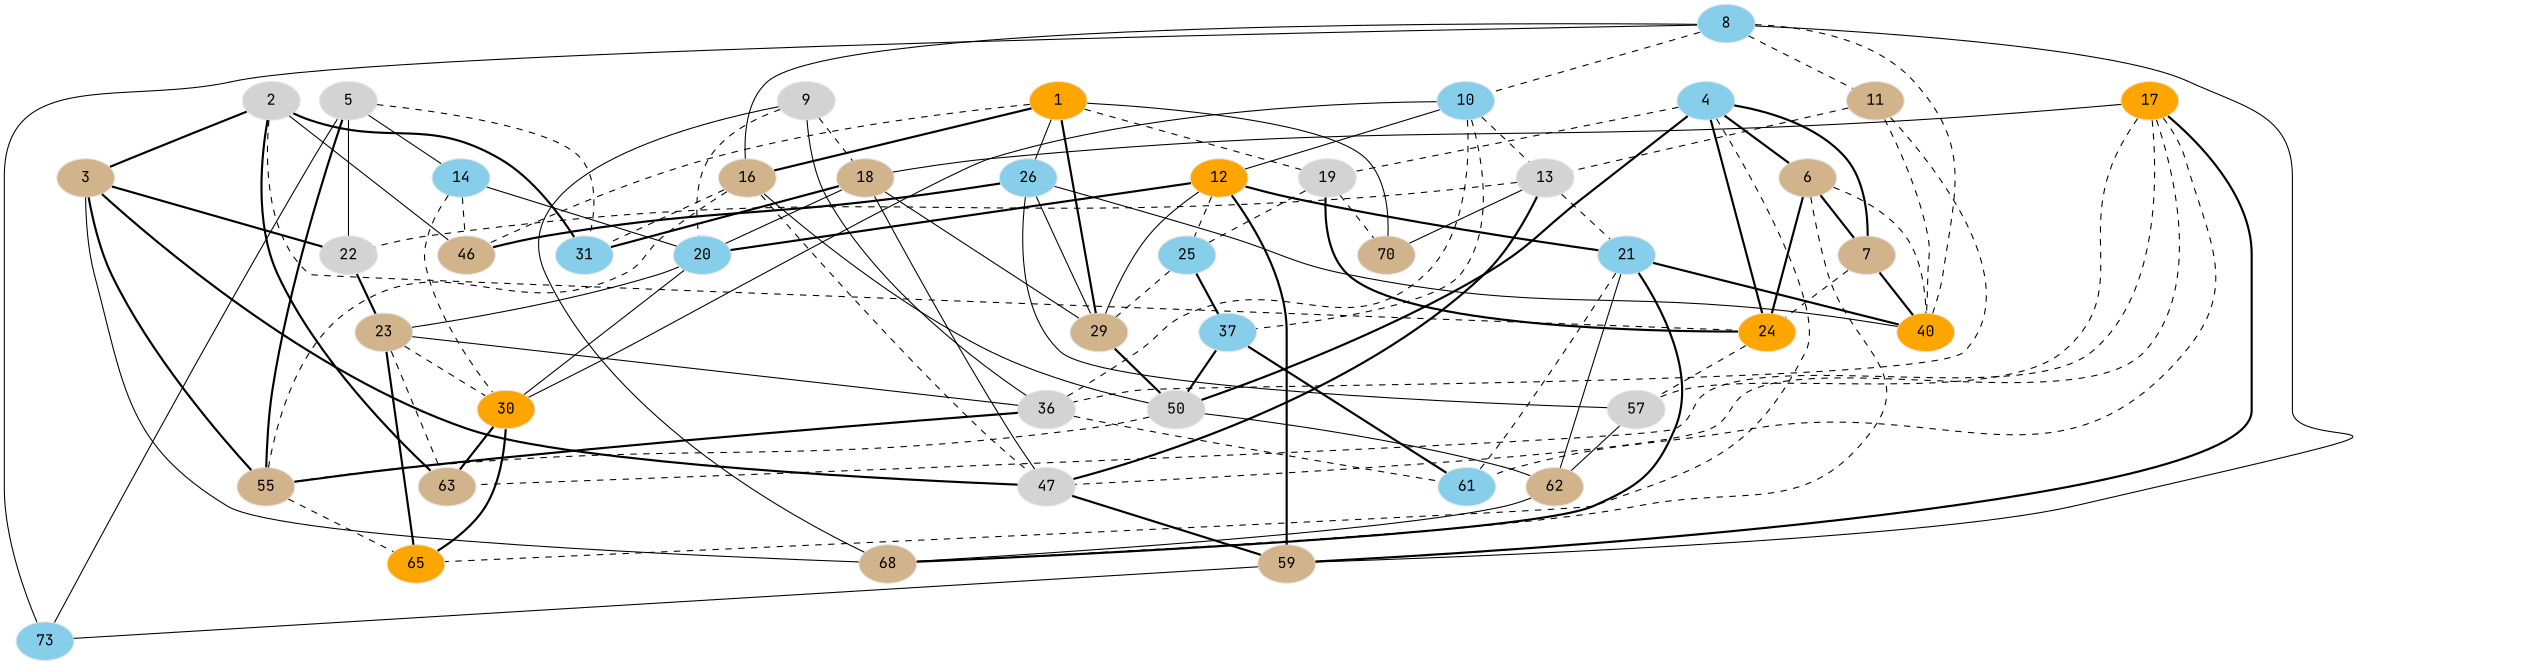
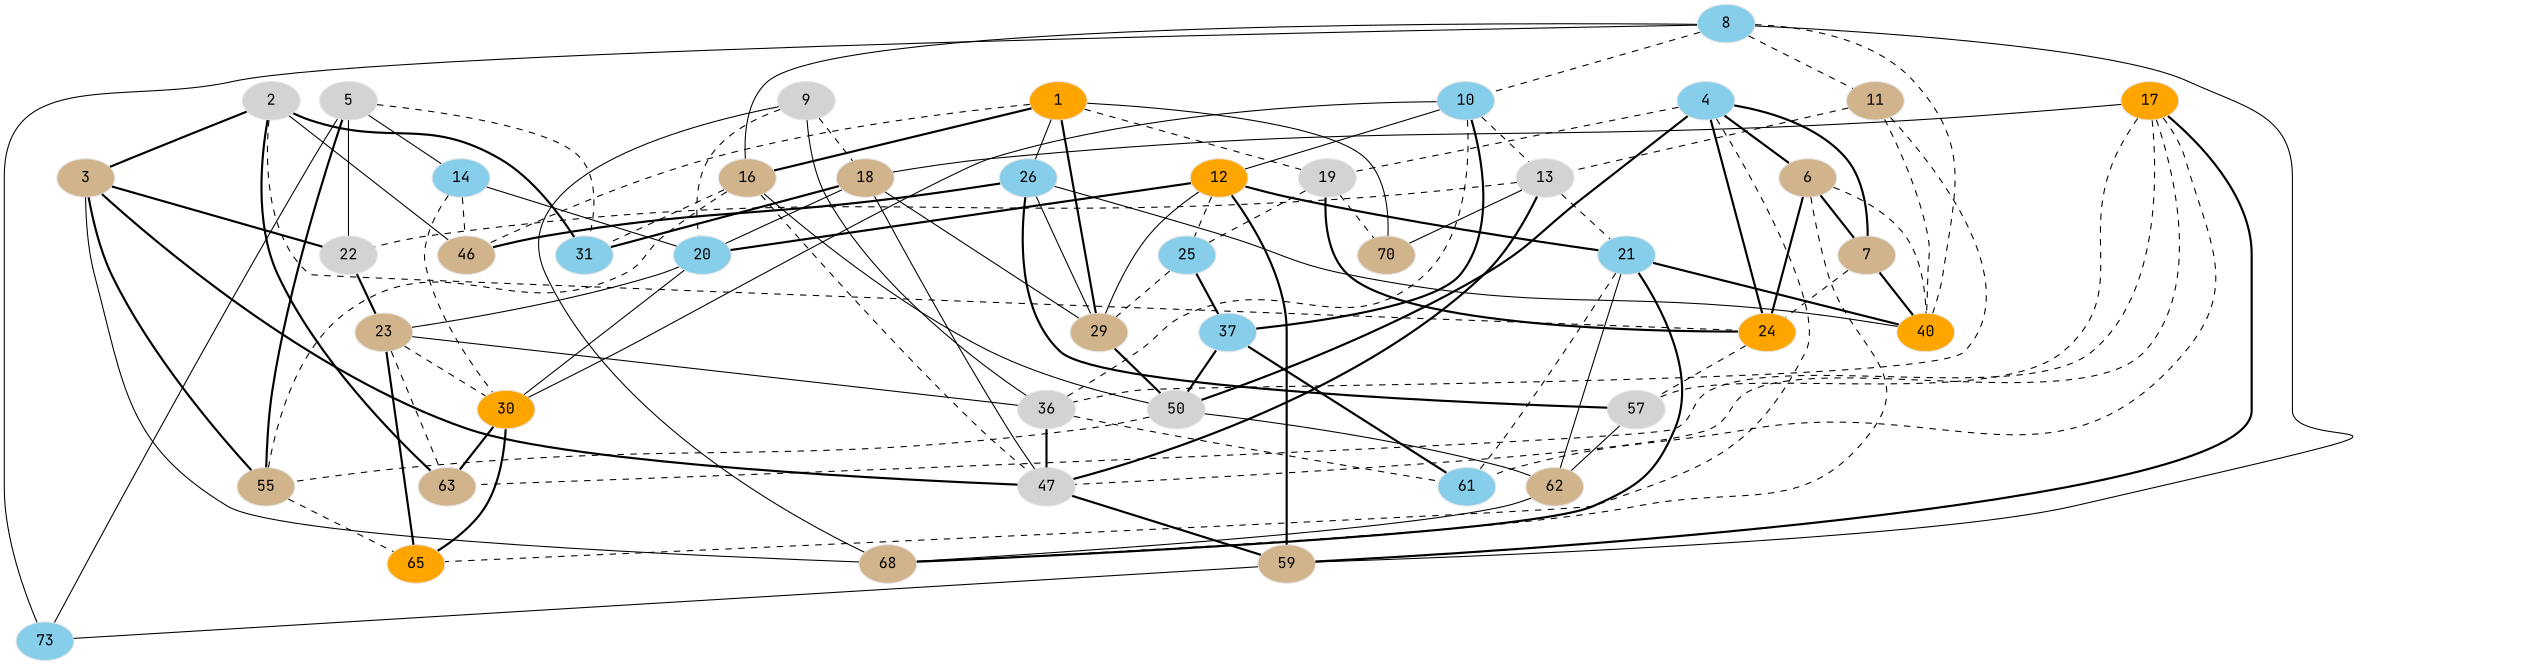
(1454, 279) -> (1454, 279)
(1179, 380) -> (1179, 380)
(656, 443) -> (1046, 448)
